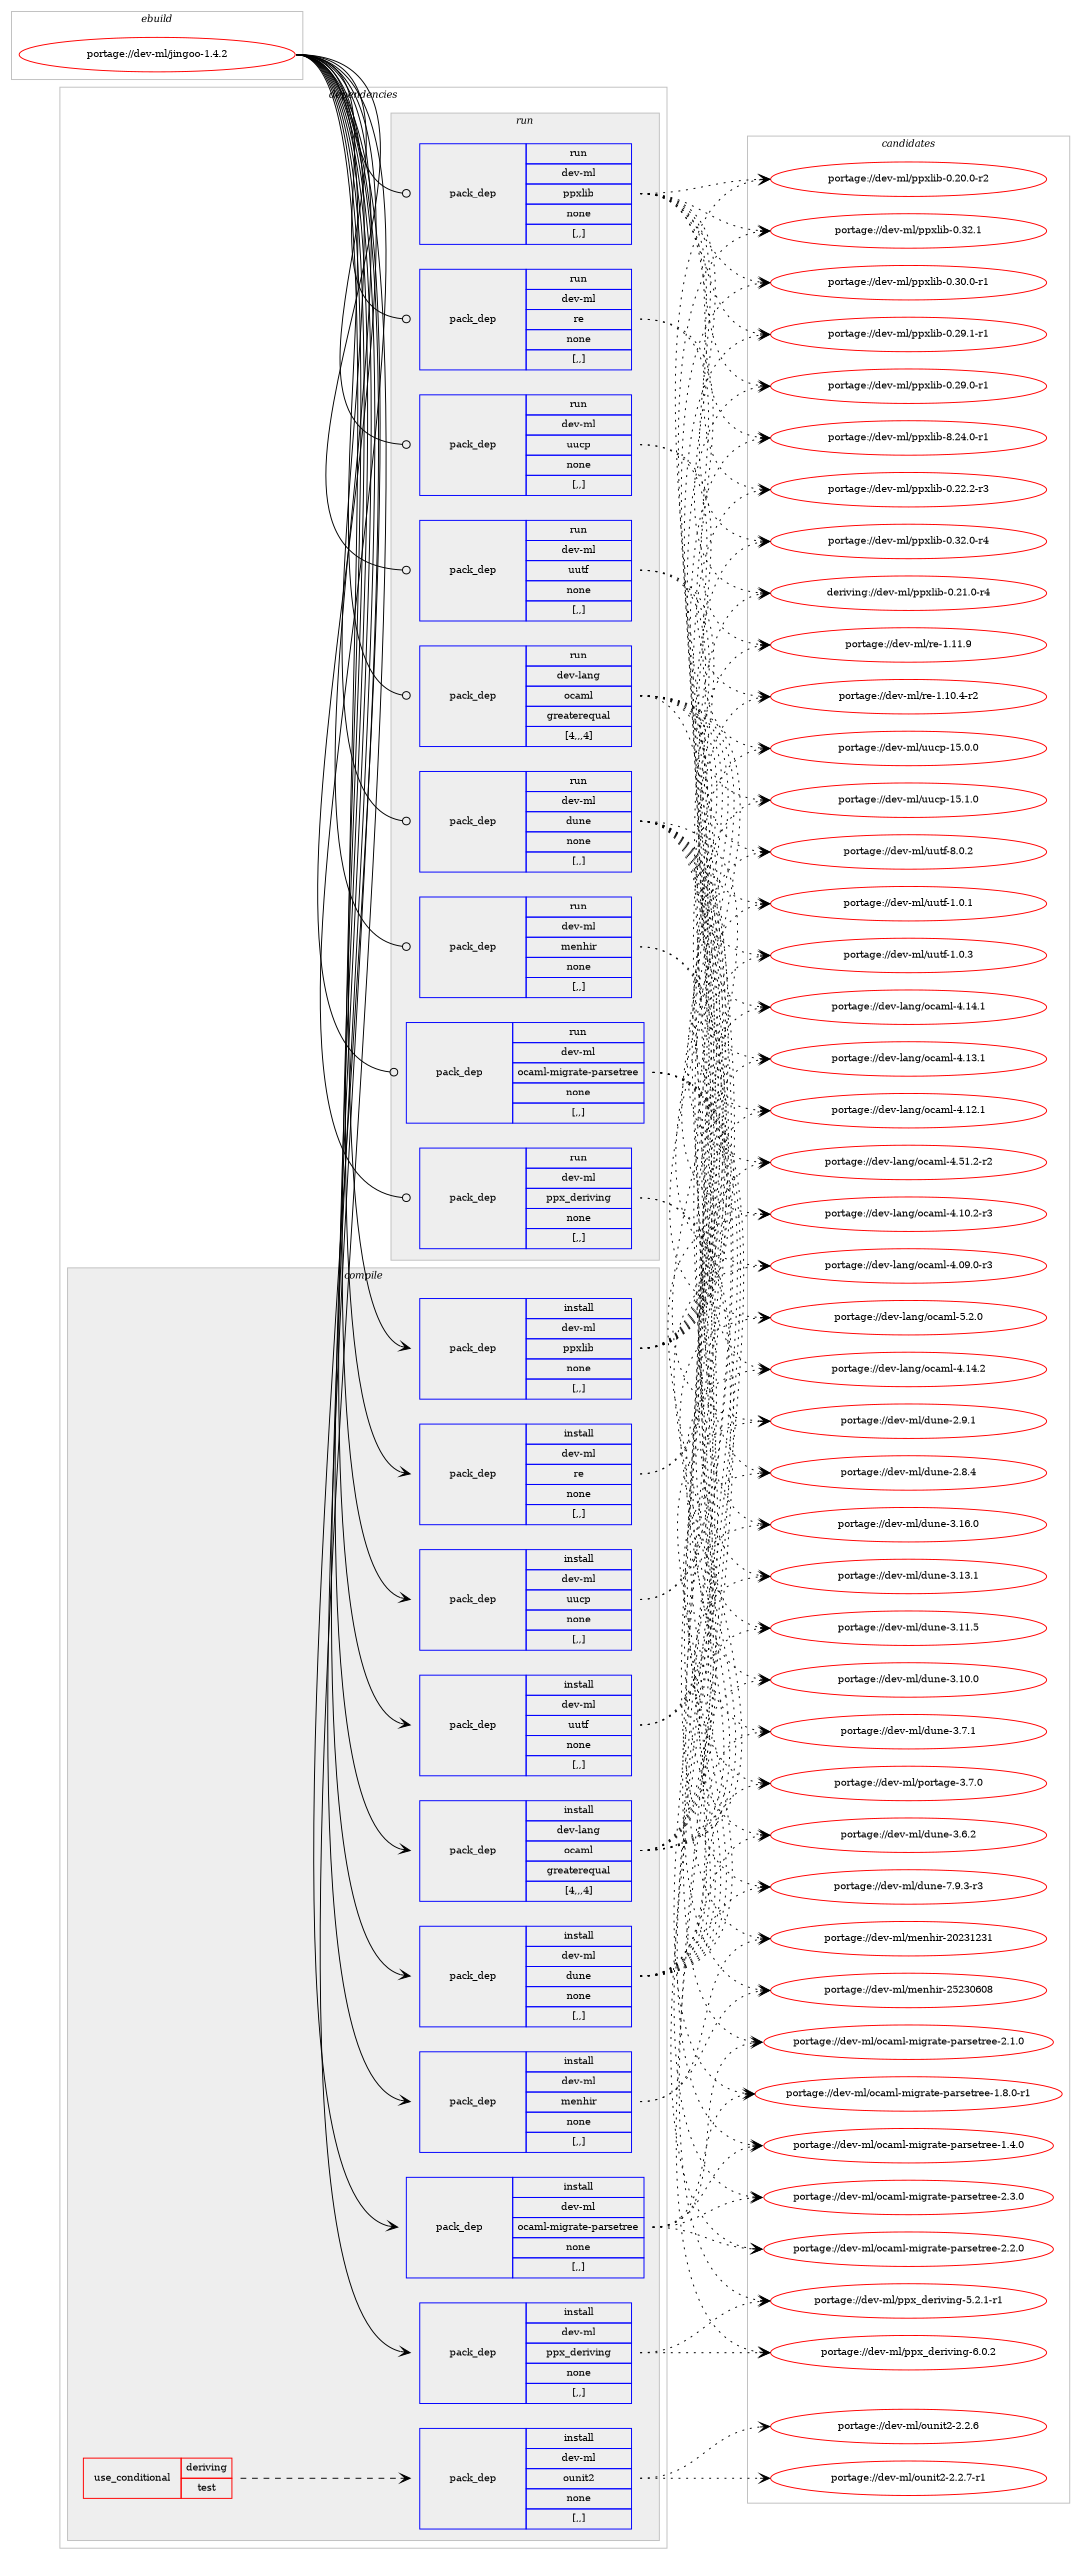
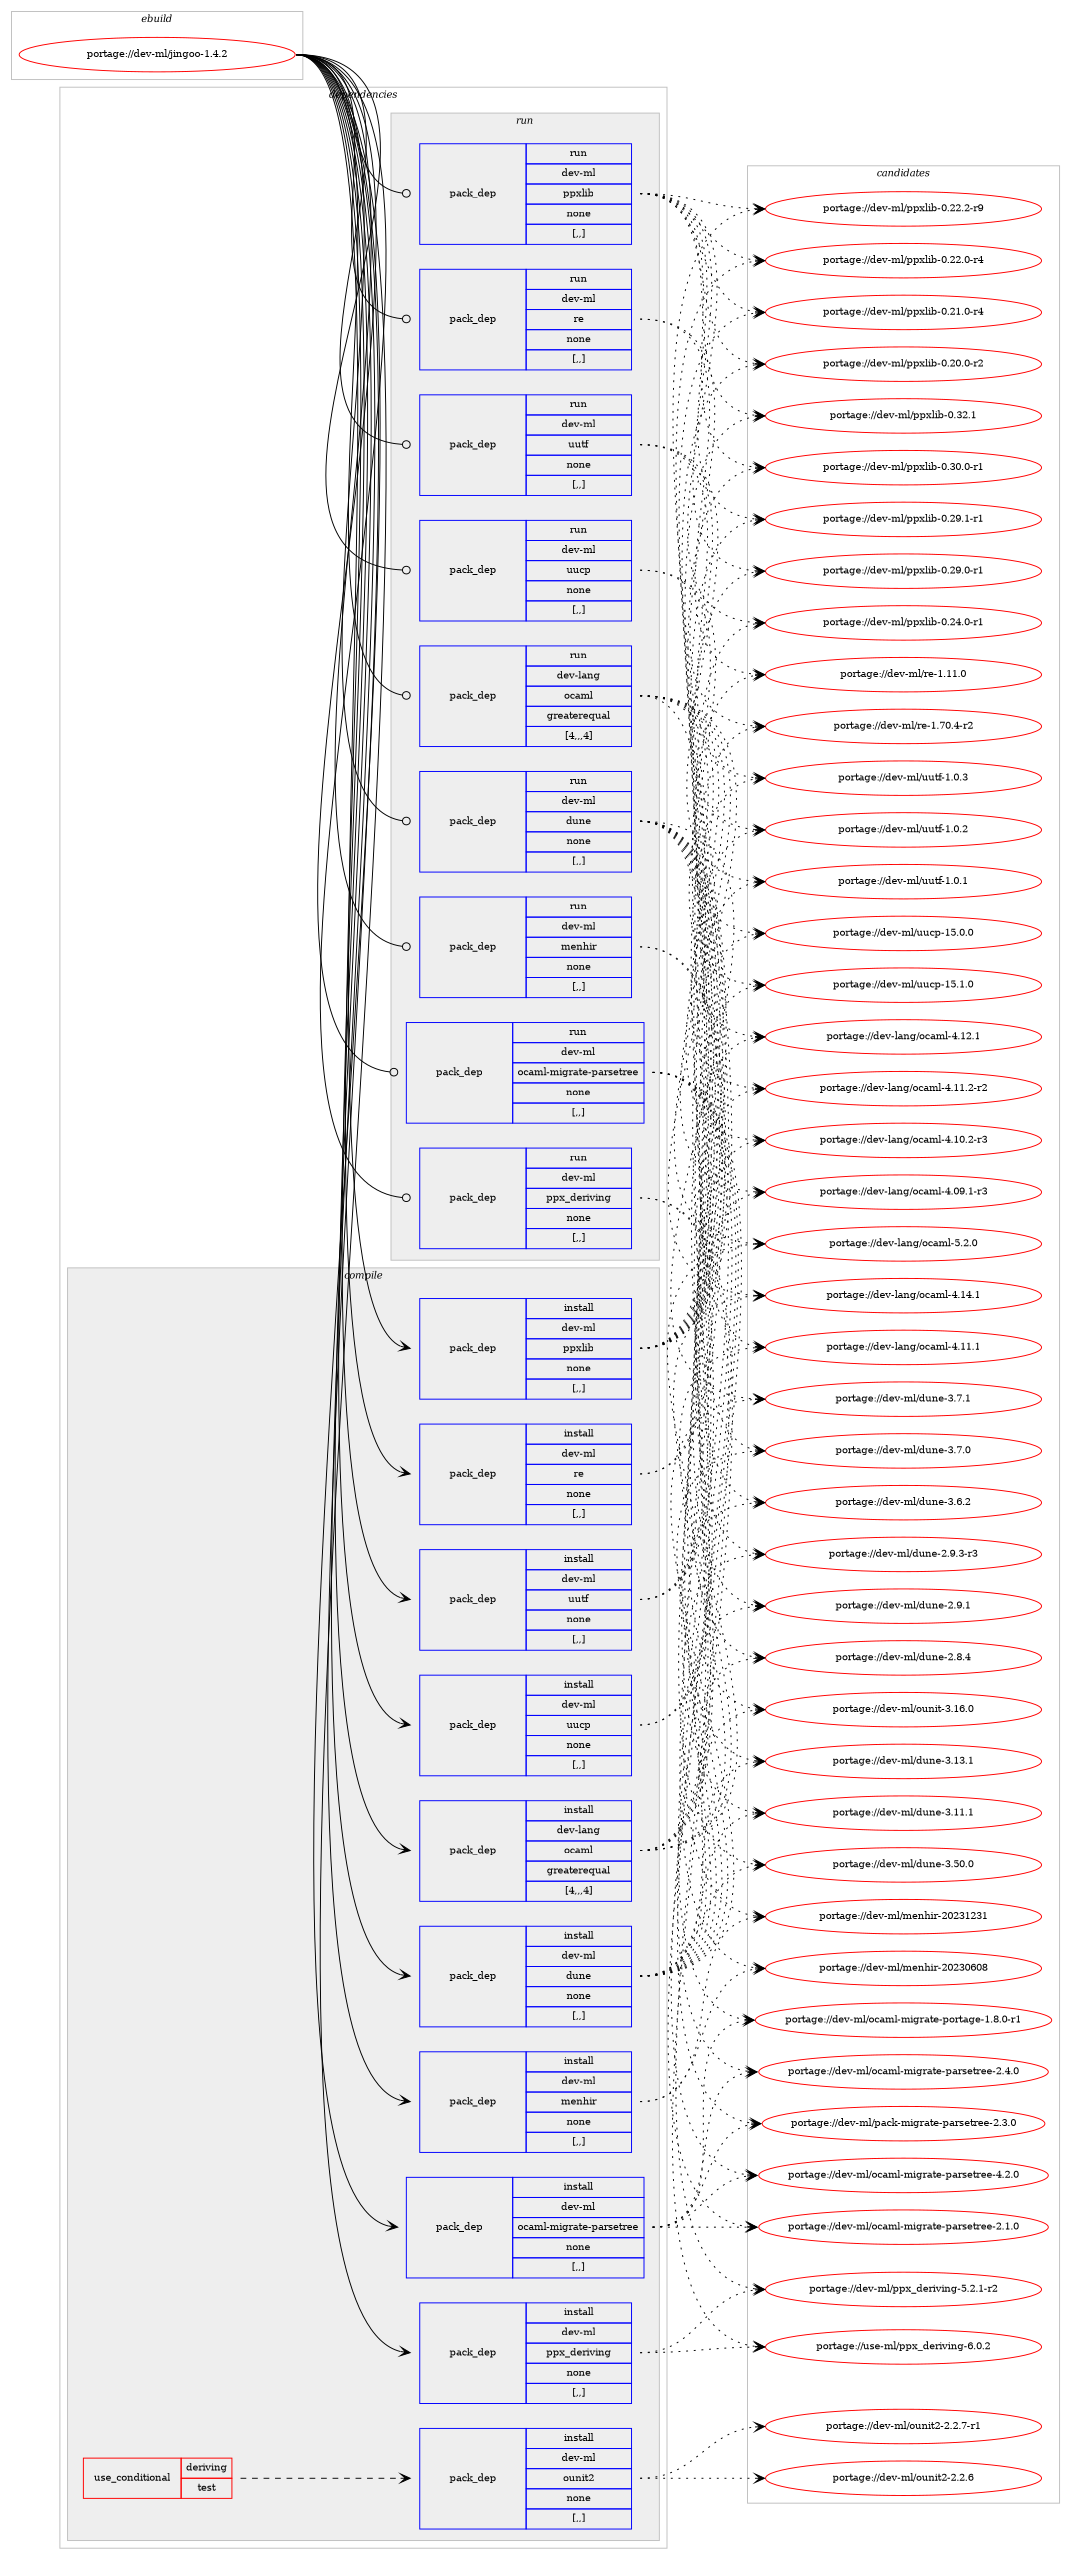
(909, 438) -> (904, 623)
(909, 490) -> (904, 209)
(909, 541) -> (904, 261)
(909, 593) -> (904, 312)
(909, 645) -> (904, 675)
(909, 697) -> (904, 726)
(909, 852) -> (904, 830)
(909, 1059) -> (904, 1347)
(909, 1162) -> (904, 1089)
(909, 1266) -> (904, 1192)
(909, 1369) -> none
(909, 1525) -> (904, 1710)
(909, 1628) -> (904, 1813)
(909, 1680) -> (904, 1865)
(909, 1783) -> (904, 1451)
(909, 1887) -> (904, 1554)
(909, 1990) -> (904, 1968)
(909, 2094) -> (904, 2020)
(909, 2146) -> (904, 2072)
(909, 2197) -> (904, 2124)
(909, 2249) -> (904, 2175)
(909, 2301) -> (904, 2289)
(909, 2353) -> (904, 2347)
